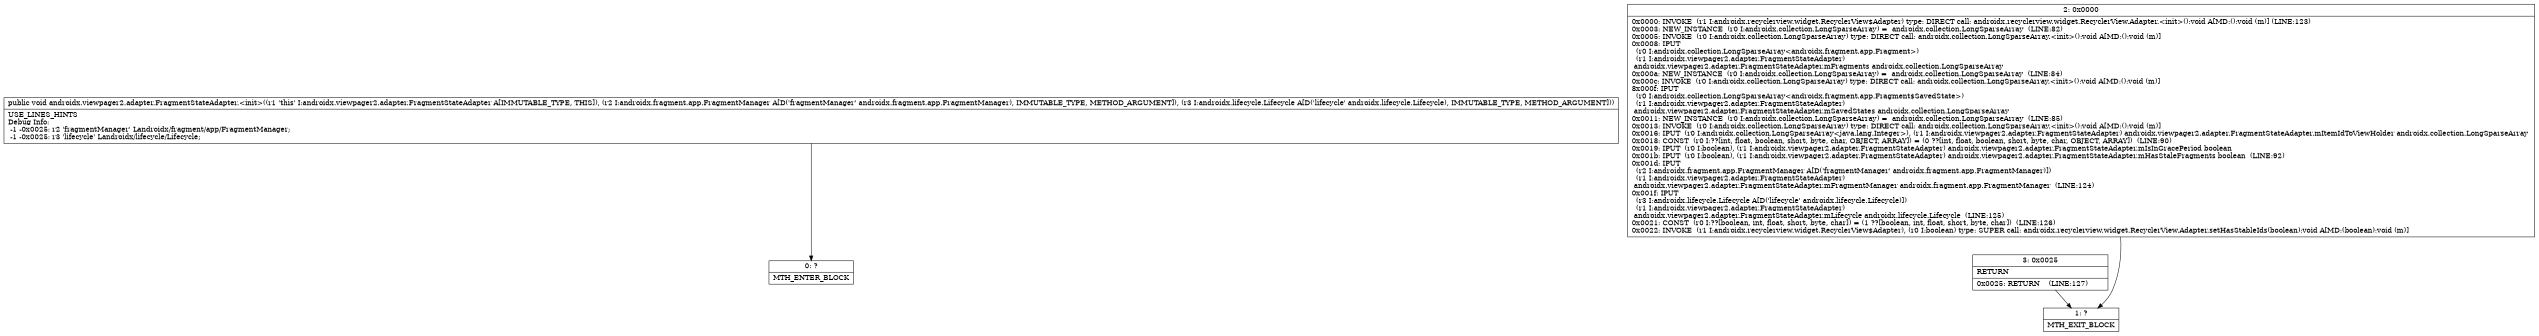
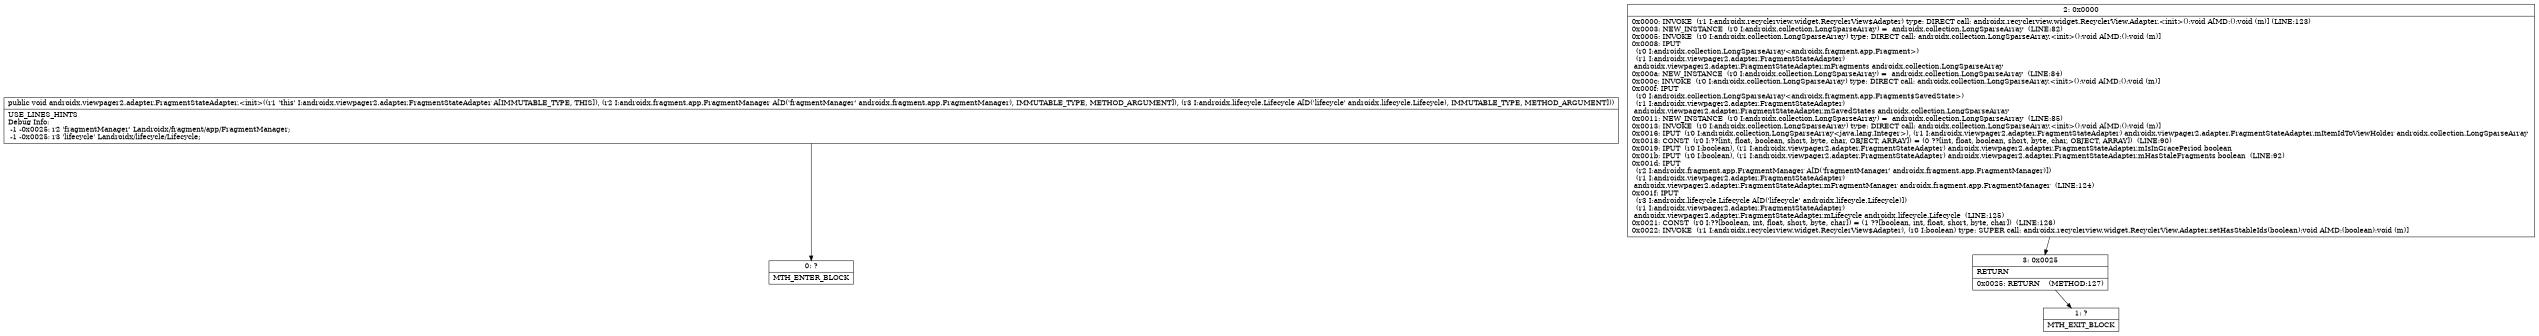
(1657, 89) -> (1657, 89)
(2118, 273) -> (2048, 243)
(2032, 284) -> (2040, 284)
